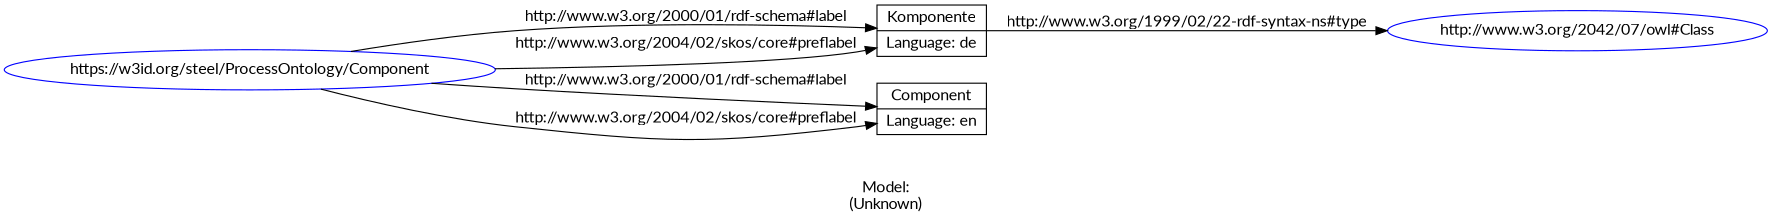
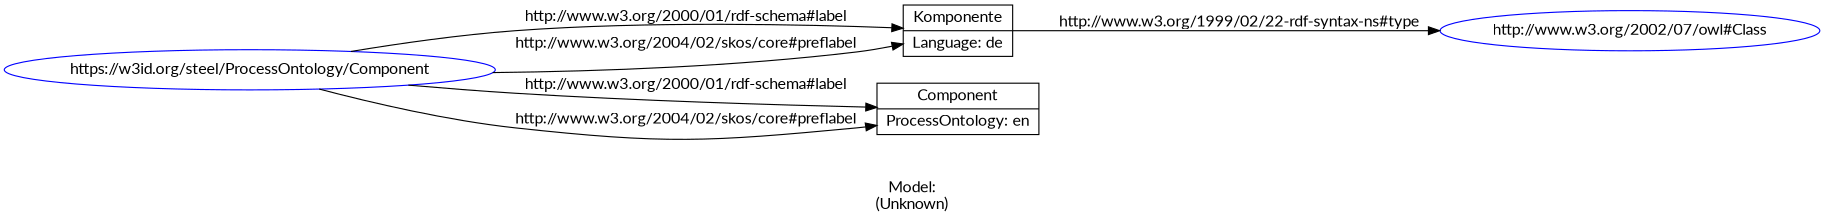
(1577, 31) -> (1630, 31)
(932, 121) -> (958, 121)
